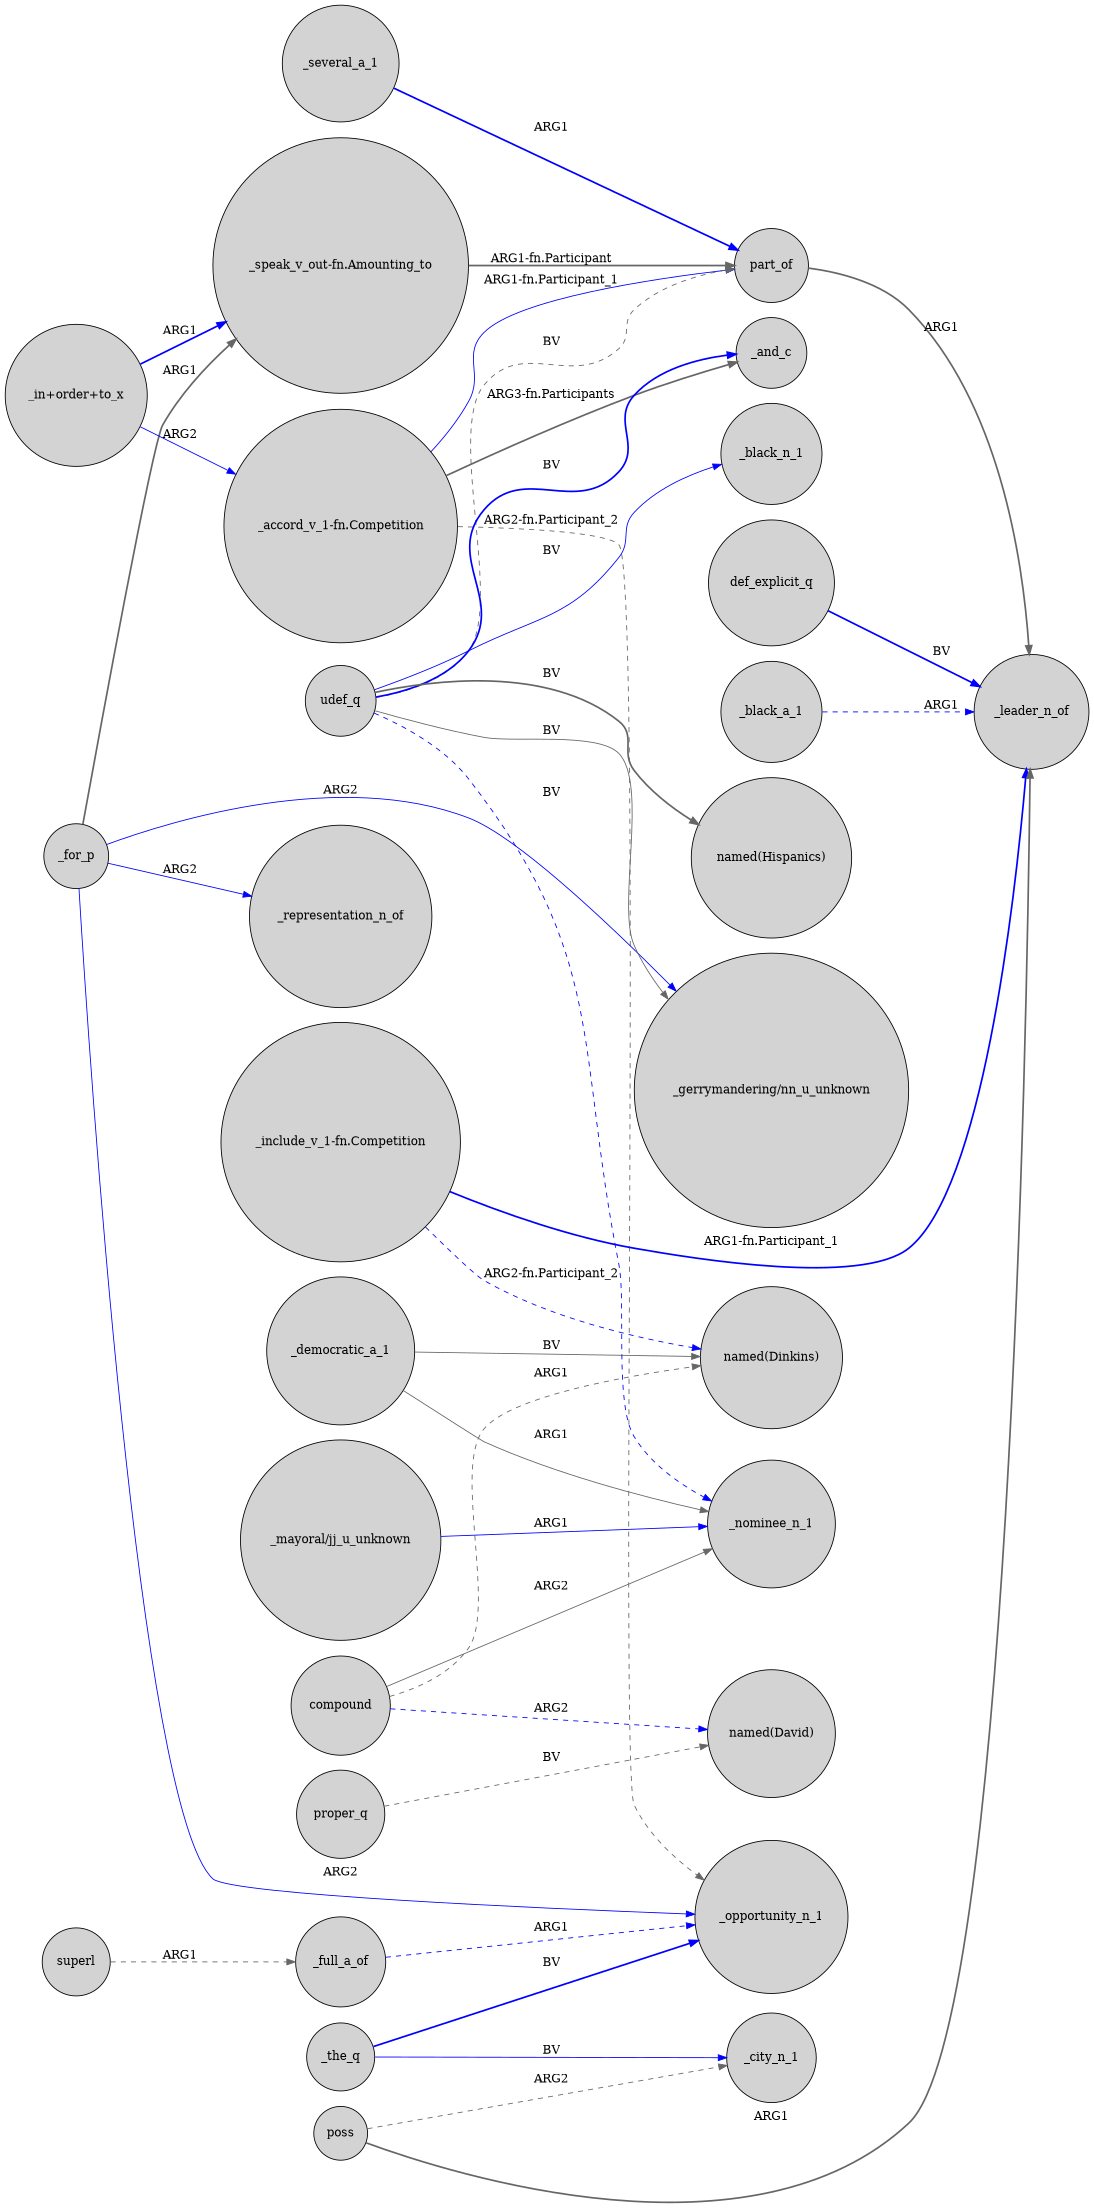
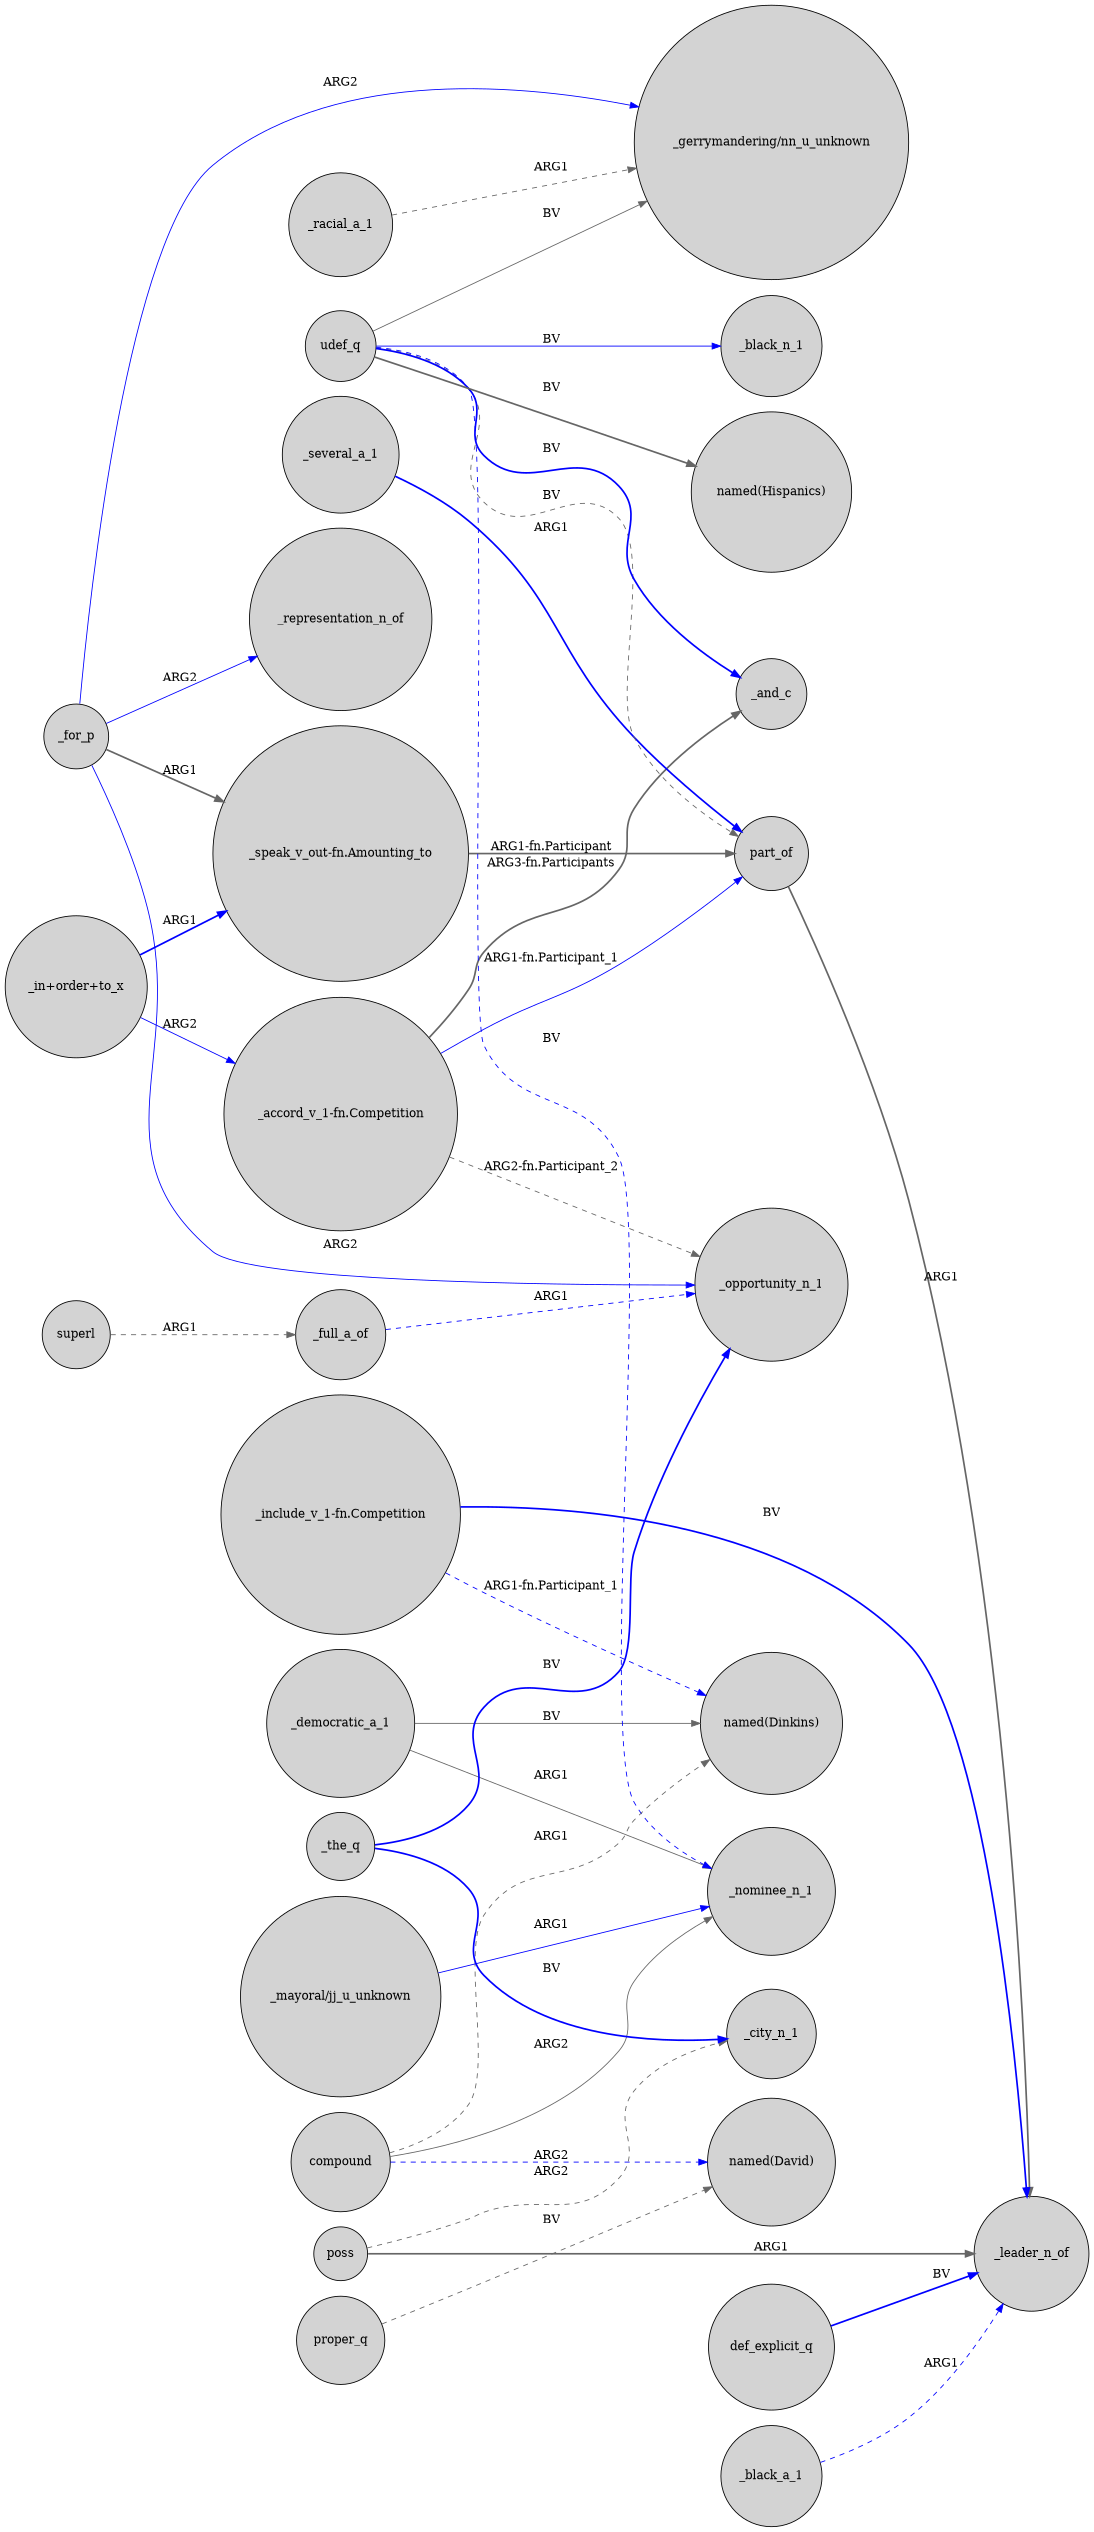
none -> (341, 225)
(771, 1242) -> (771, 1513)
(551, 1274) -> (551, 1586)
(547, 2057) -> (504, 1993)
